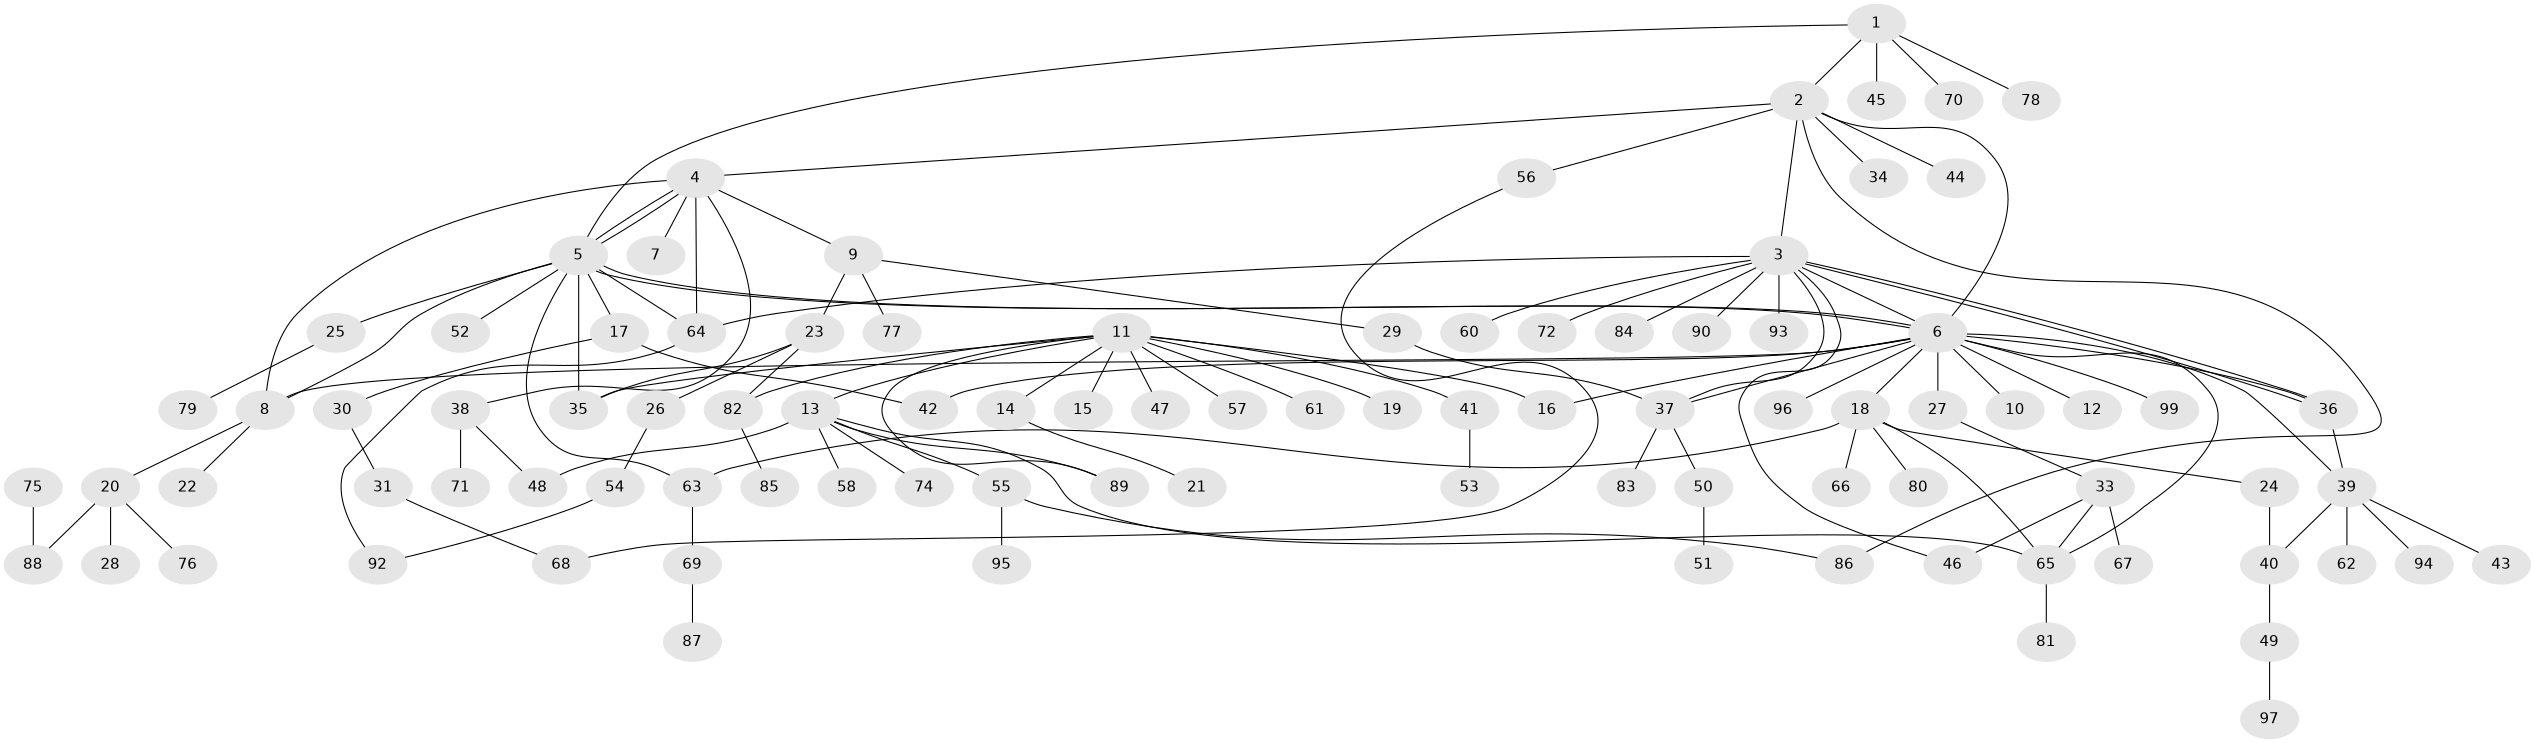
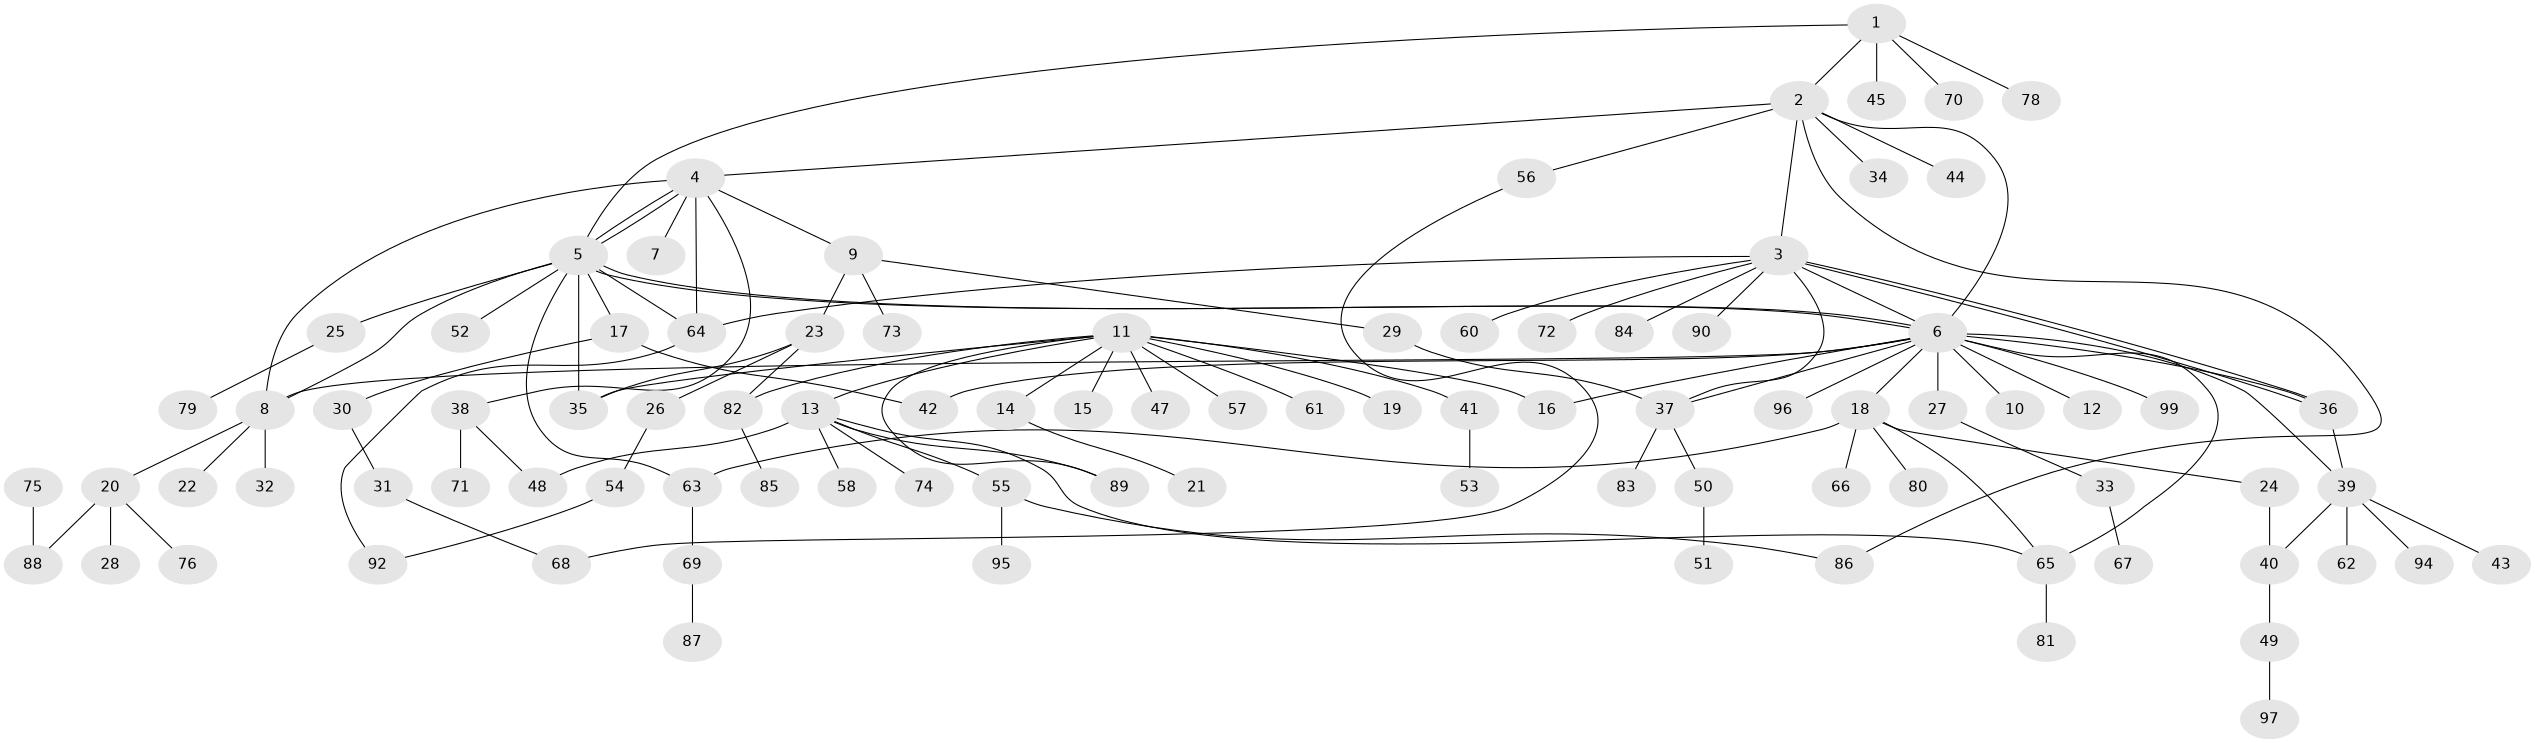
(892, 333) -> (892, 333)
(1779, 333) -> none
none -> (265, 487)
(2076, 526) -> none
(1953, 565) -> none
